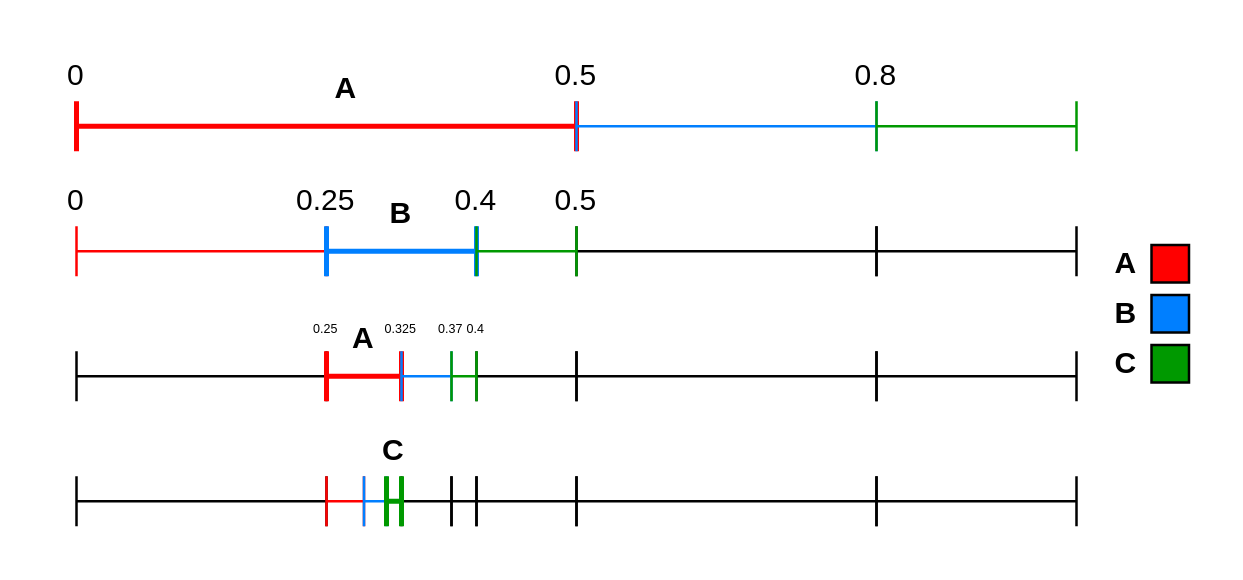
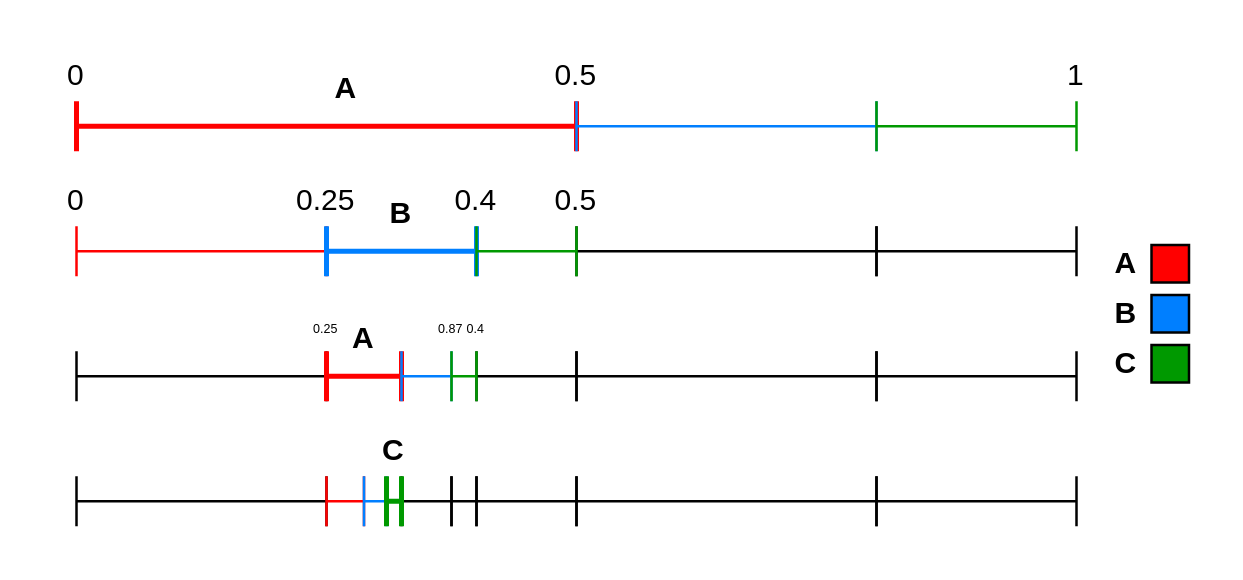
(876, 76) -> none
none -> (1076, 76)
(401, 326) -> none
(451, 326) -> (451, 326)
